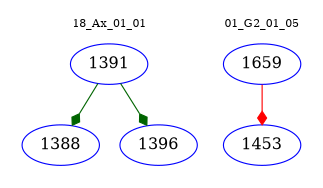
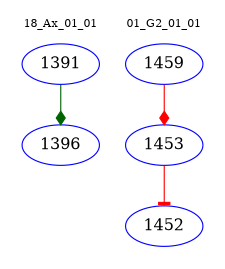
(262, 24) -> (164, 24)
(262, 64) -> (164, 64)
(61, 145) -> none
none -> (164, 226)
